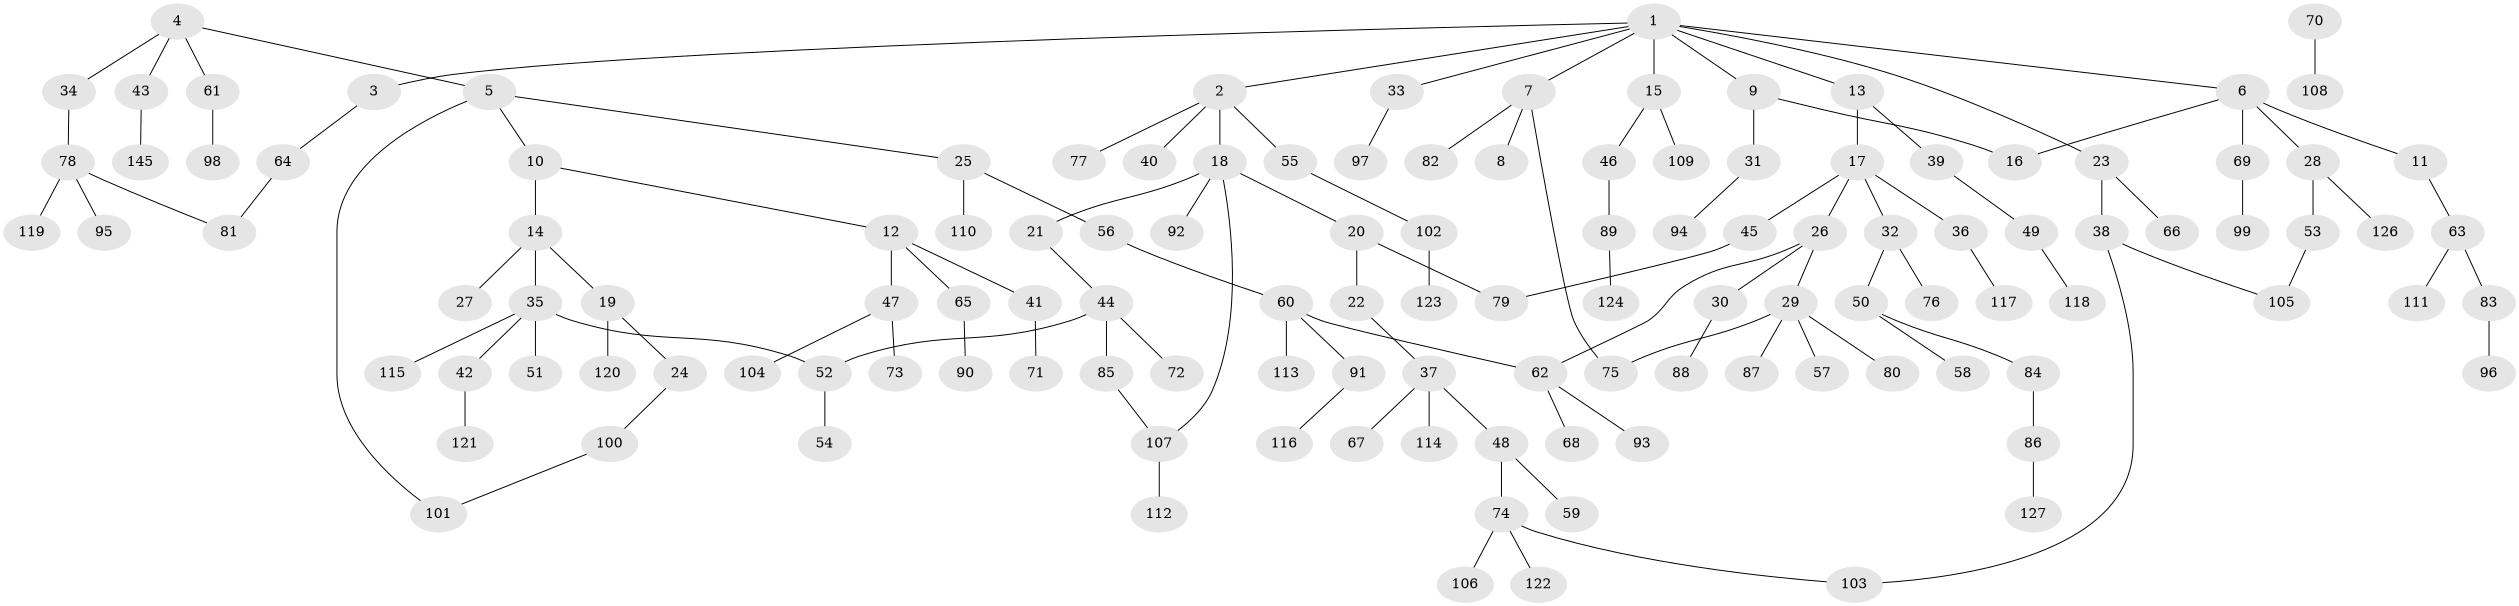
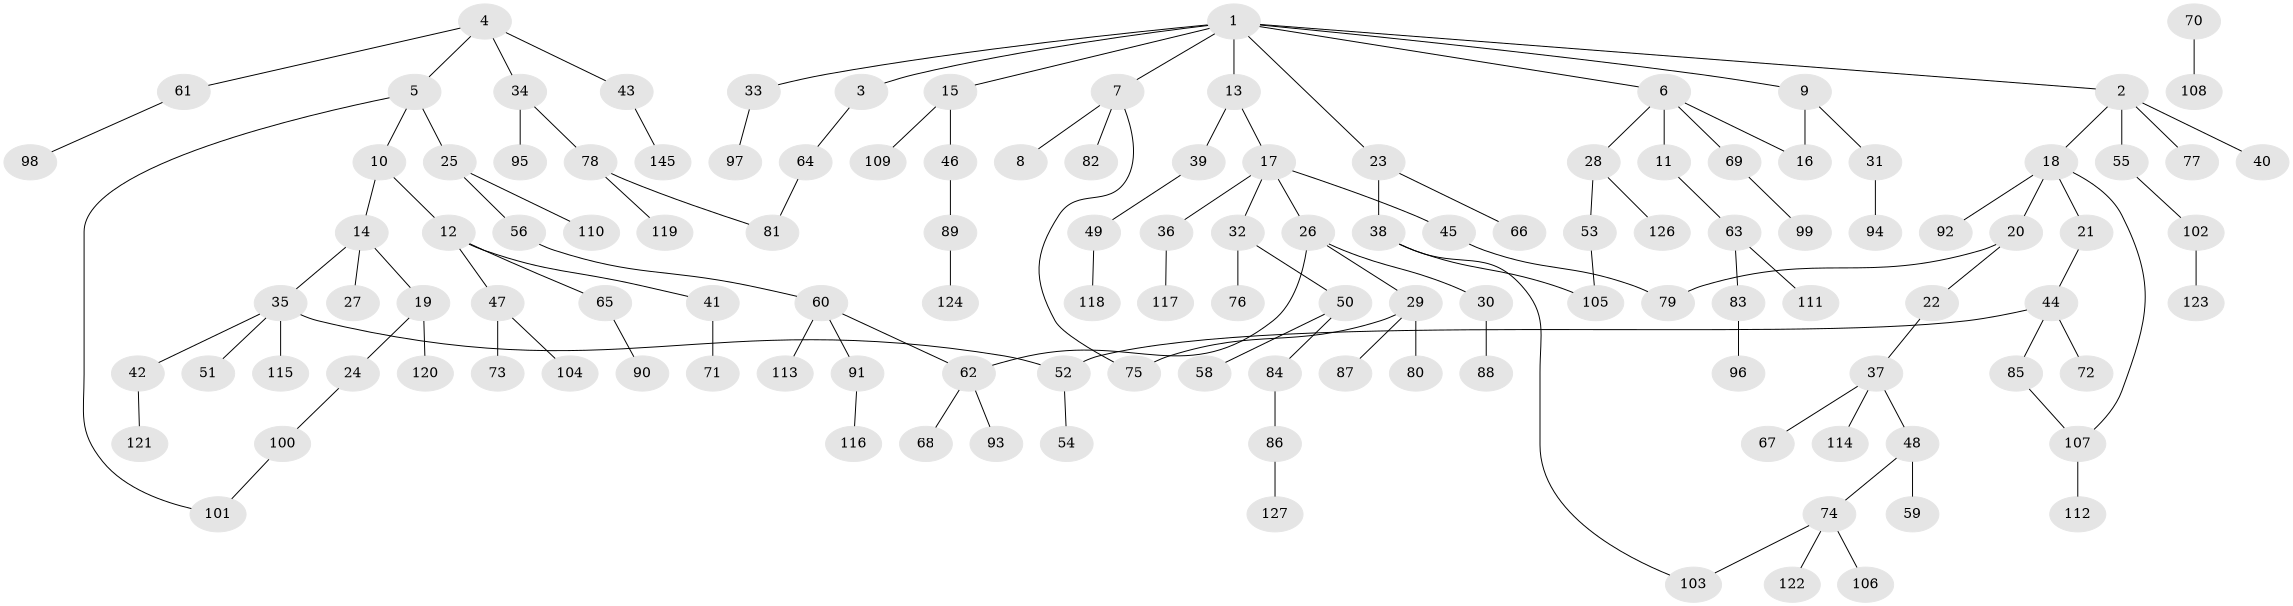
(86, 198) -> (520, 127)
(1822, 374) -> none
